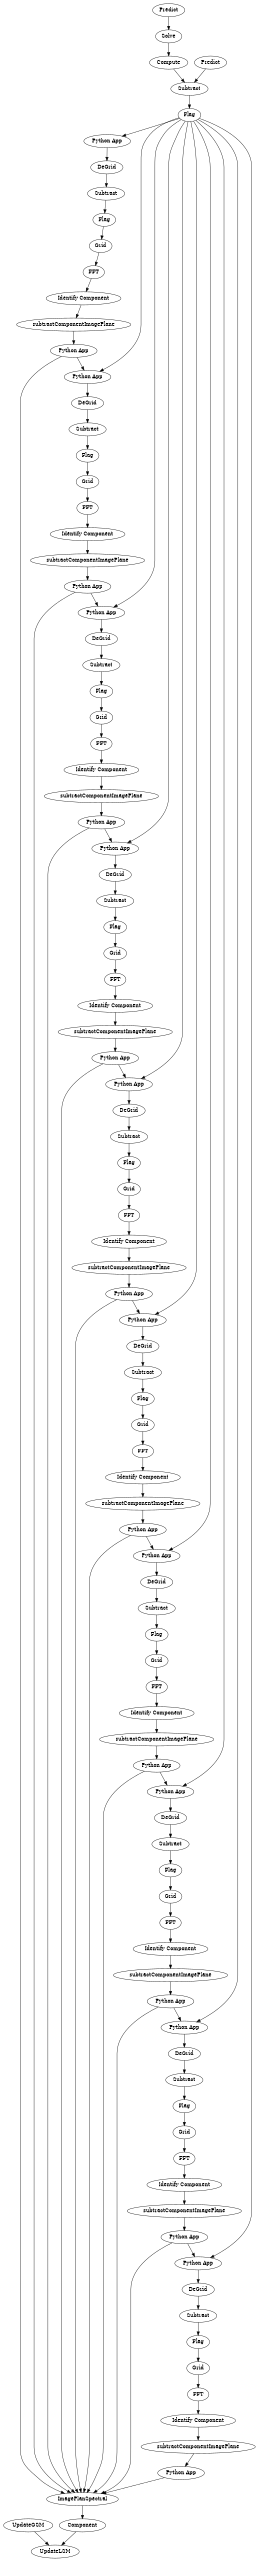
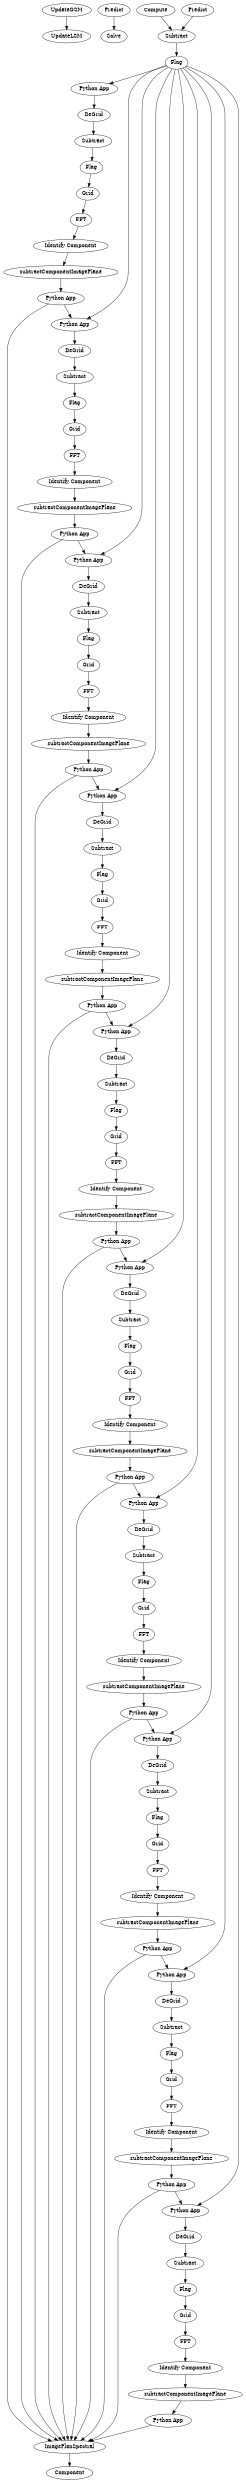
(169, 48) -> none
(70, 2537) -> none
